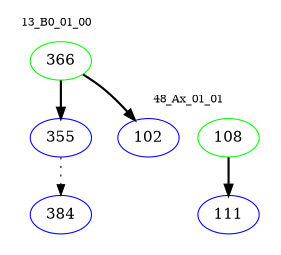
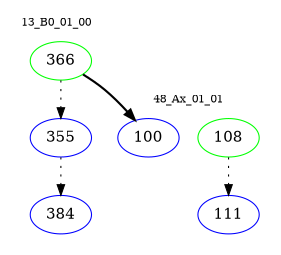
(61, 94) -> (61, 94)
(148, 138) -> (148, 138)
(229, 171) -> (229, 171)
